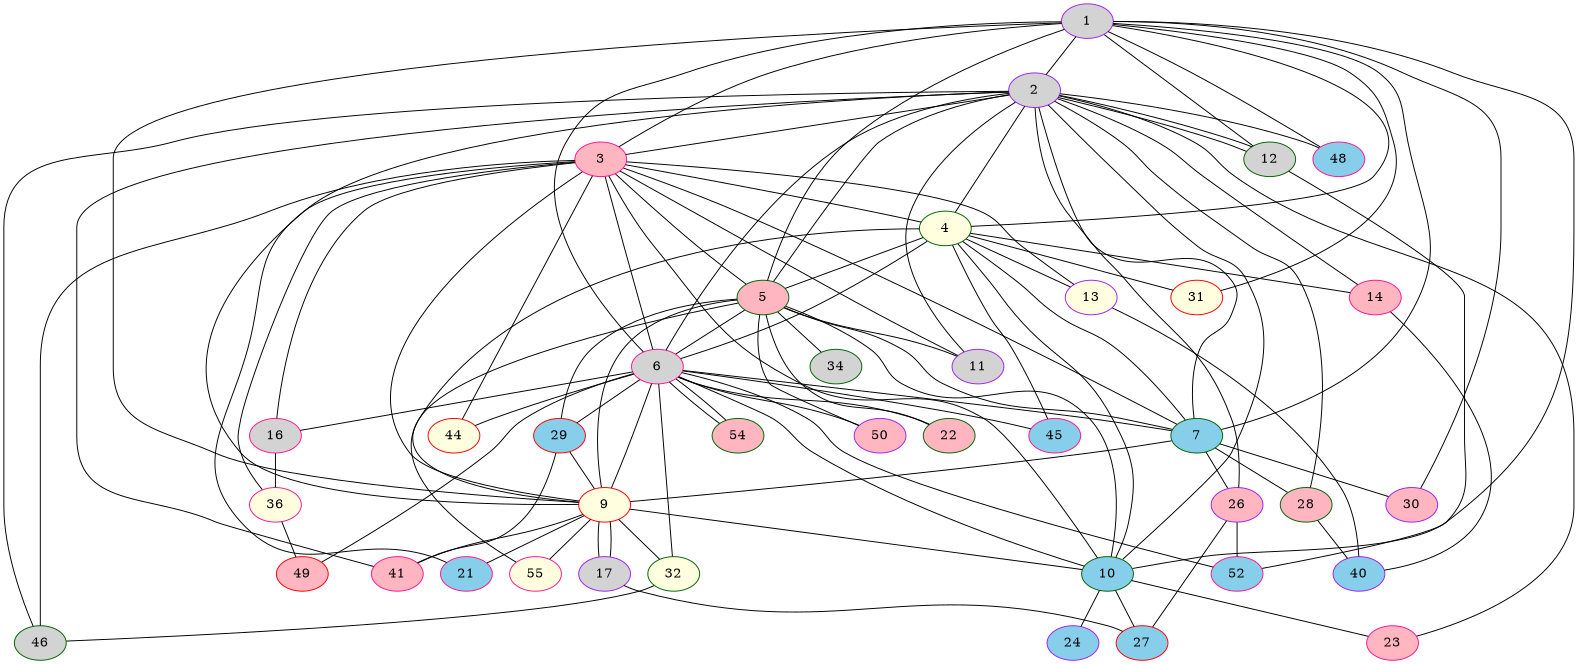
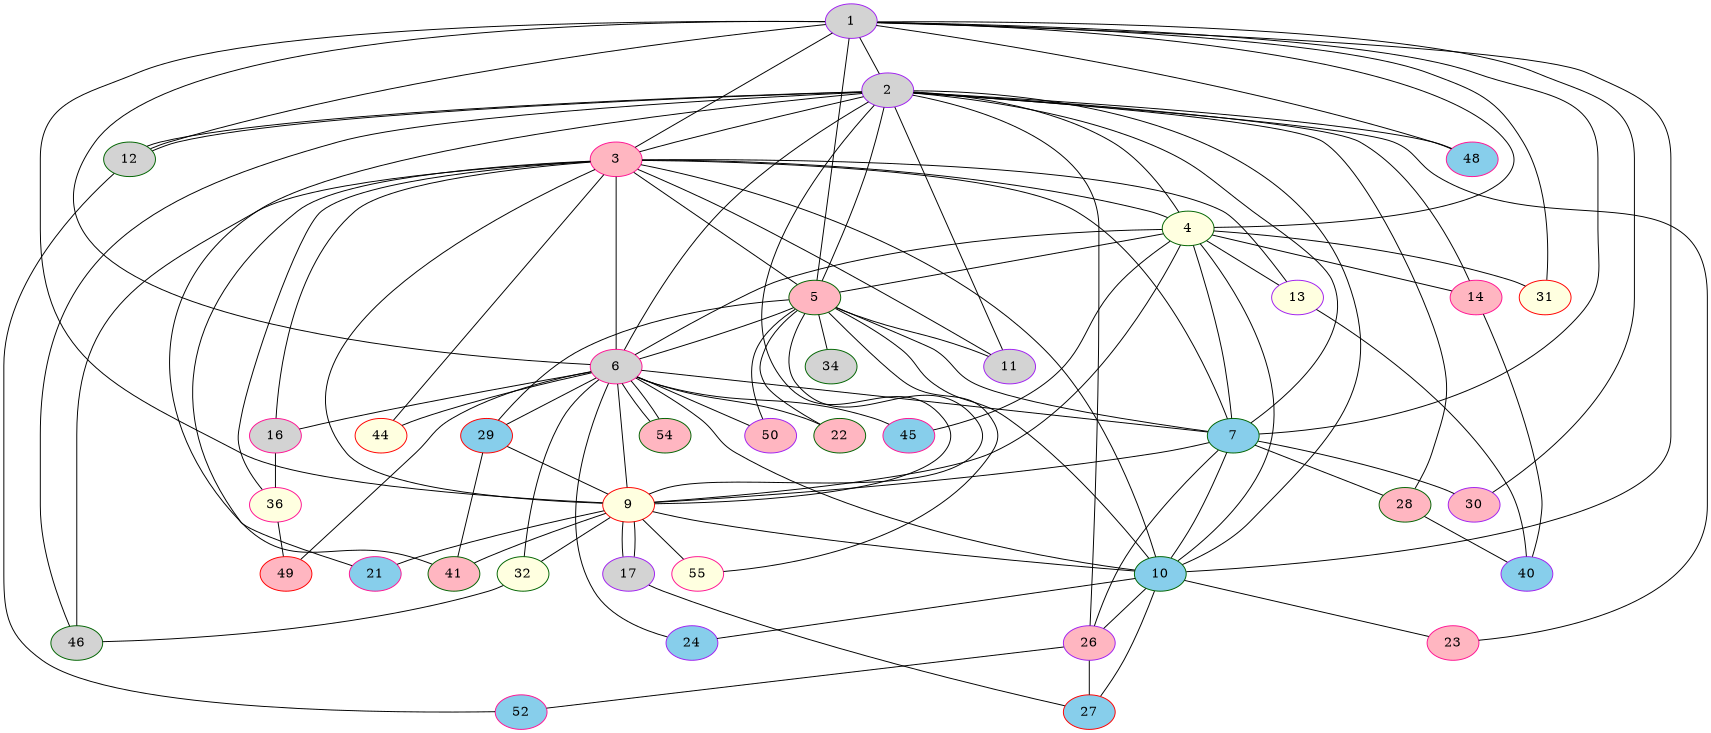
(938, 490) -> (576, 530)
none -> (1202, 507)
(397, 574) -> (454, 574)
none -> (1125, 608)
